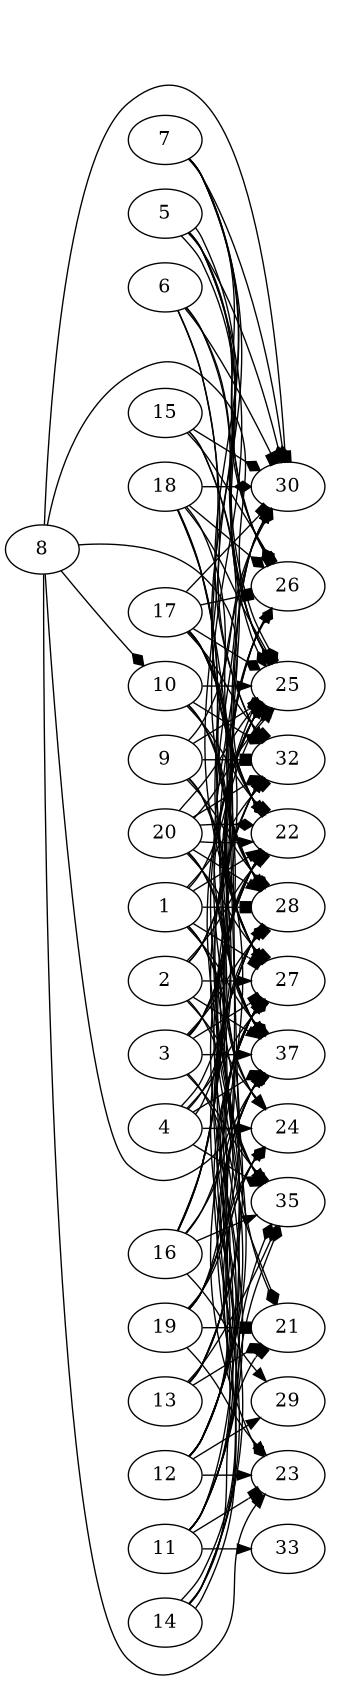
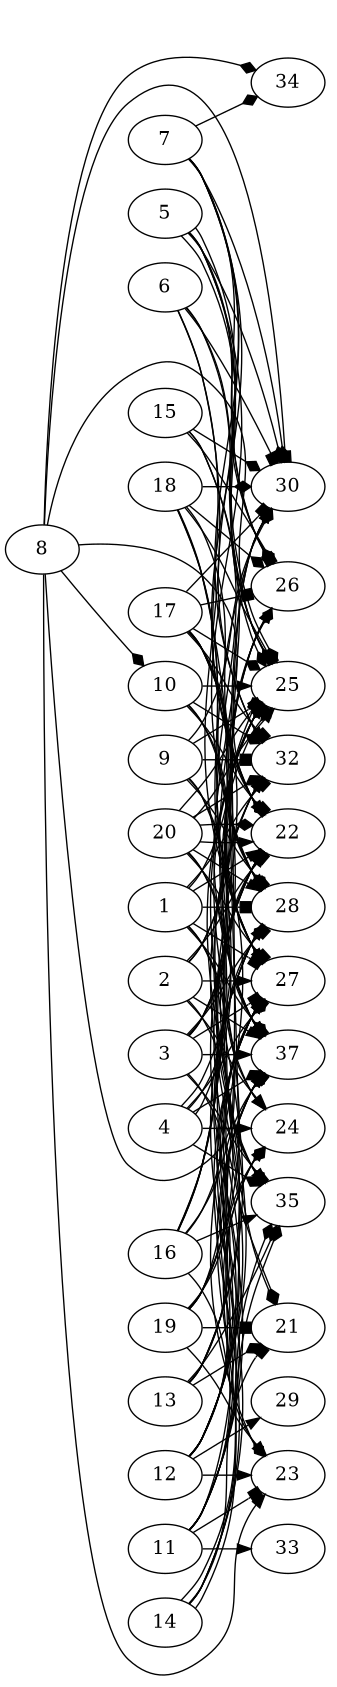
none -> (288, 83)
(223, 1322) -> (225, 1358)
